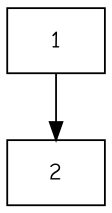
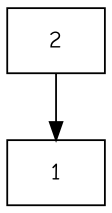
(56, 98) -> (56, 98)
